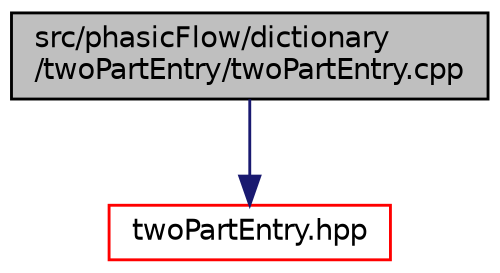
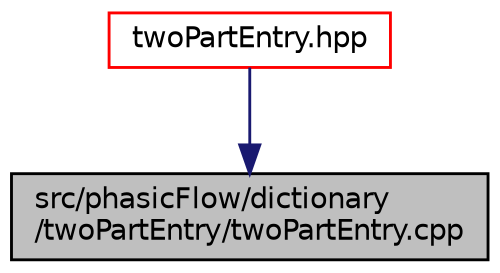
(250, 137) -> (250, 106)
